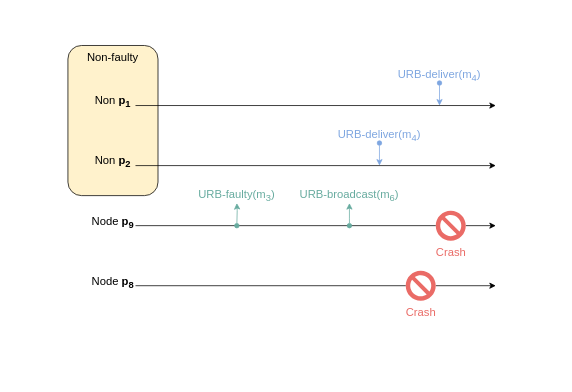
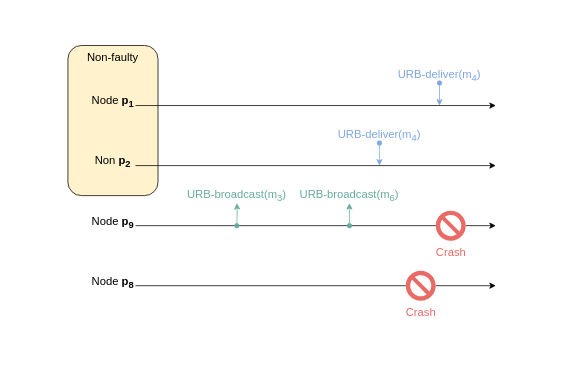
(113, 102) -> (113, 102)
(237, 195) -> (237, 195)
